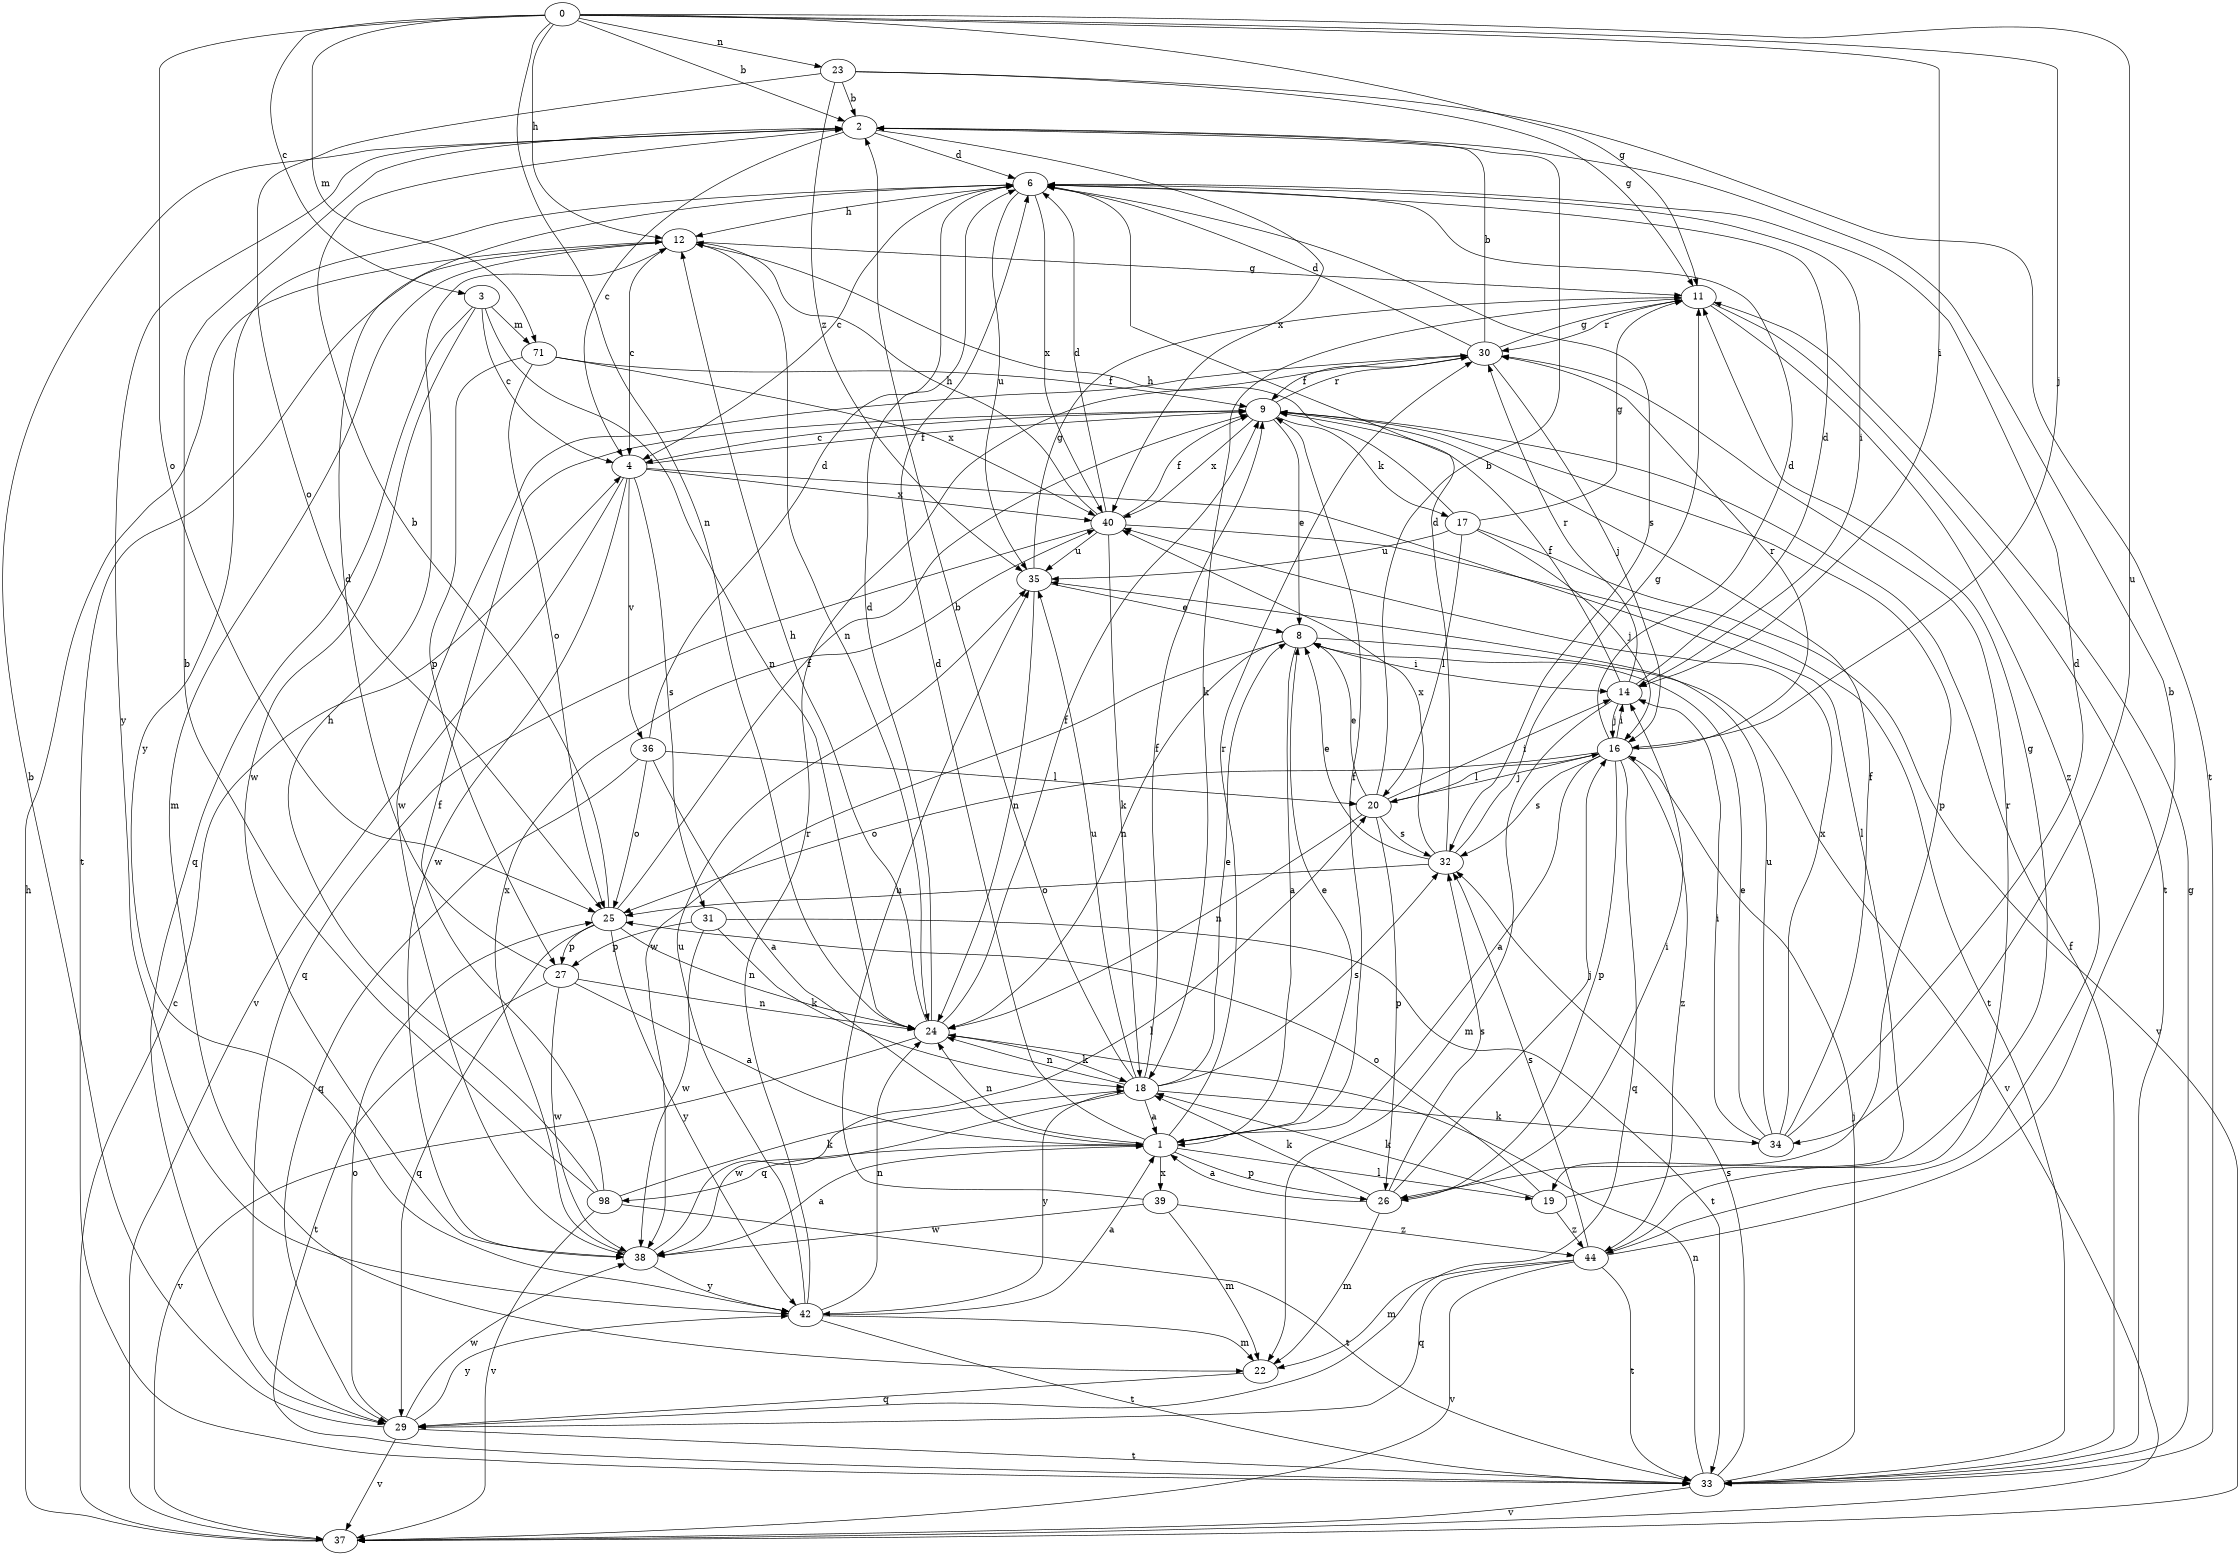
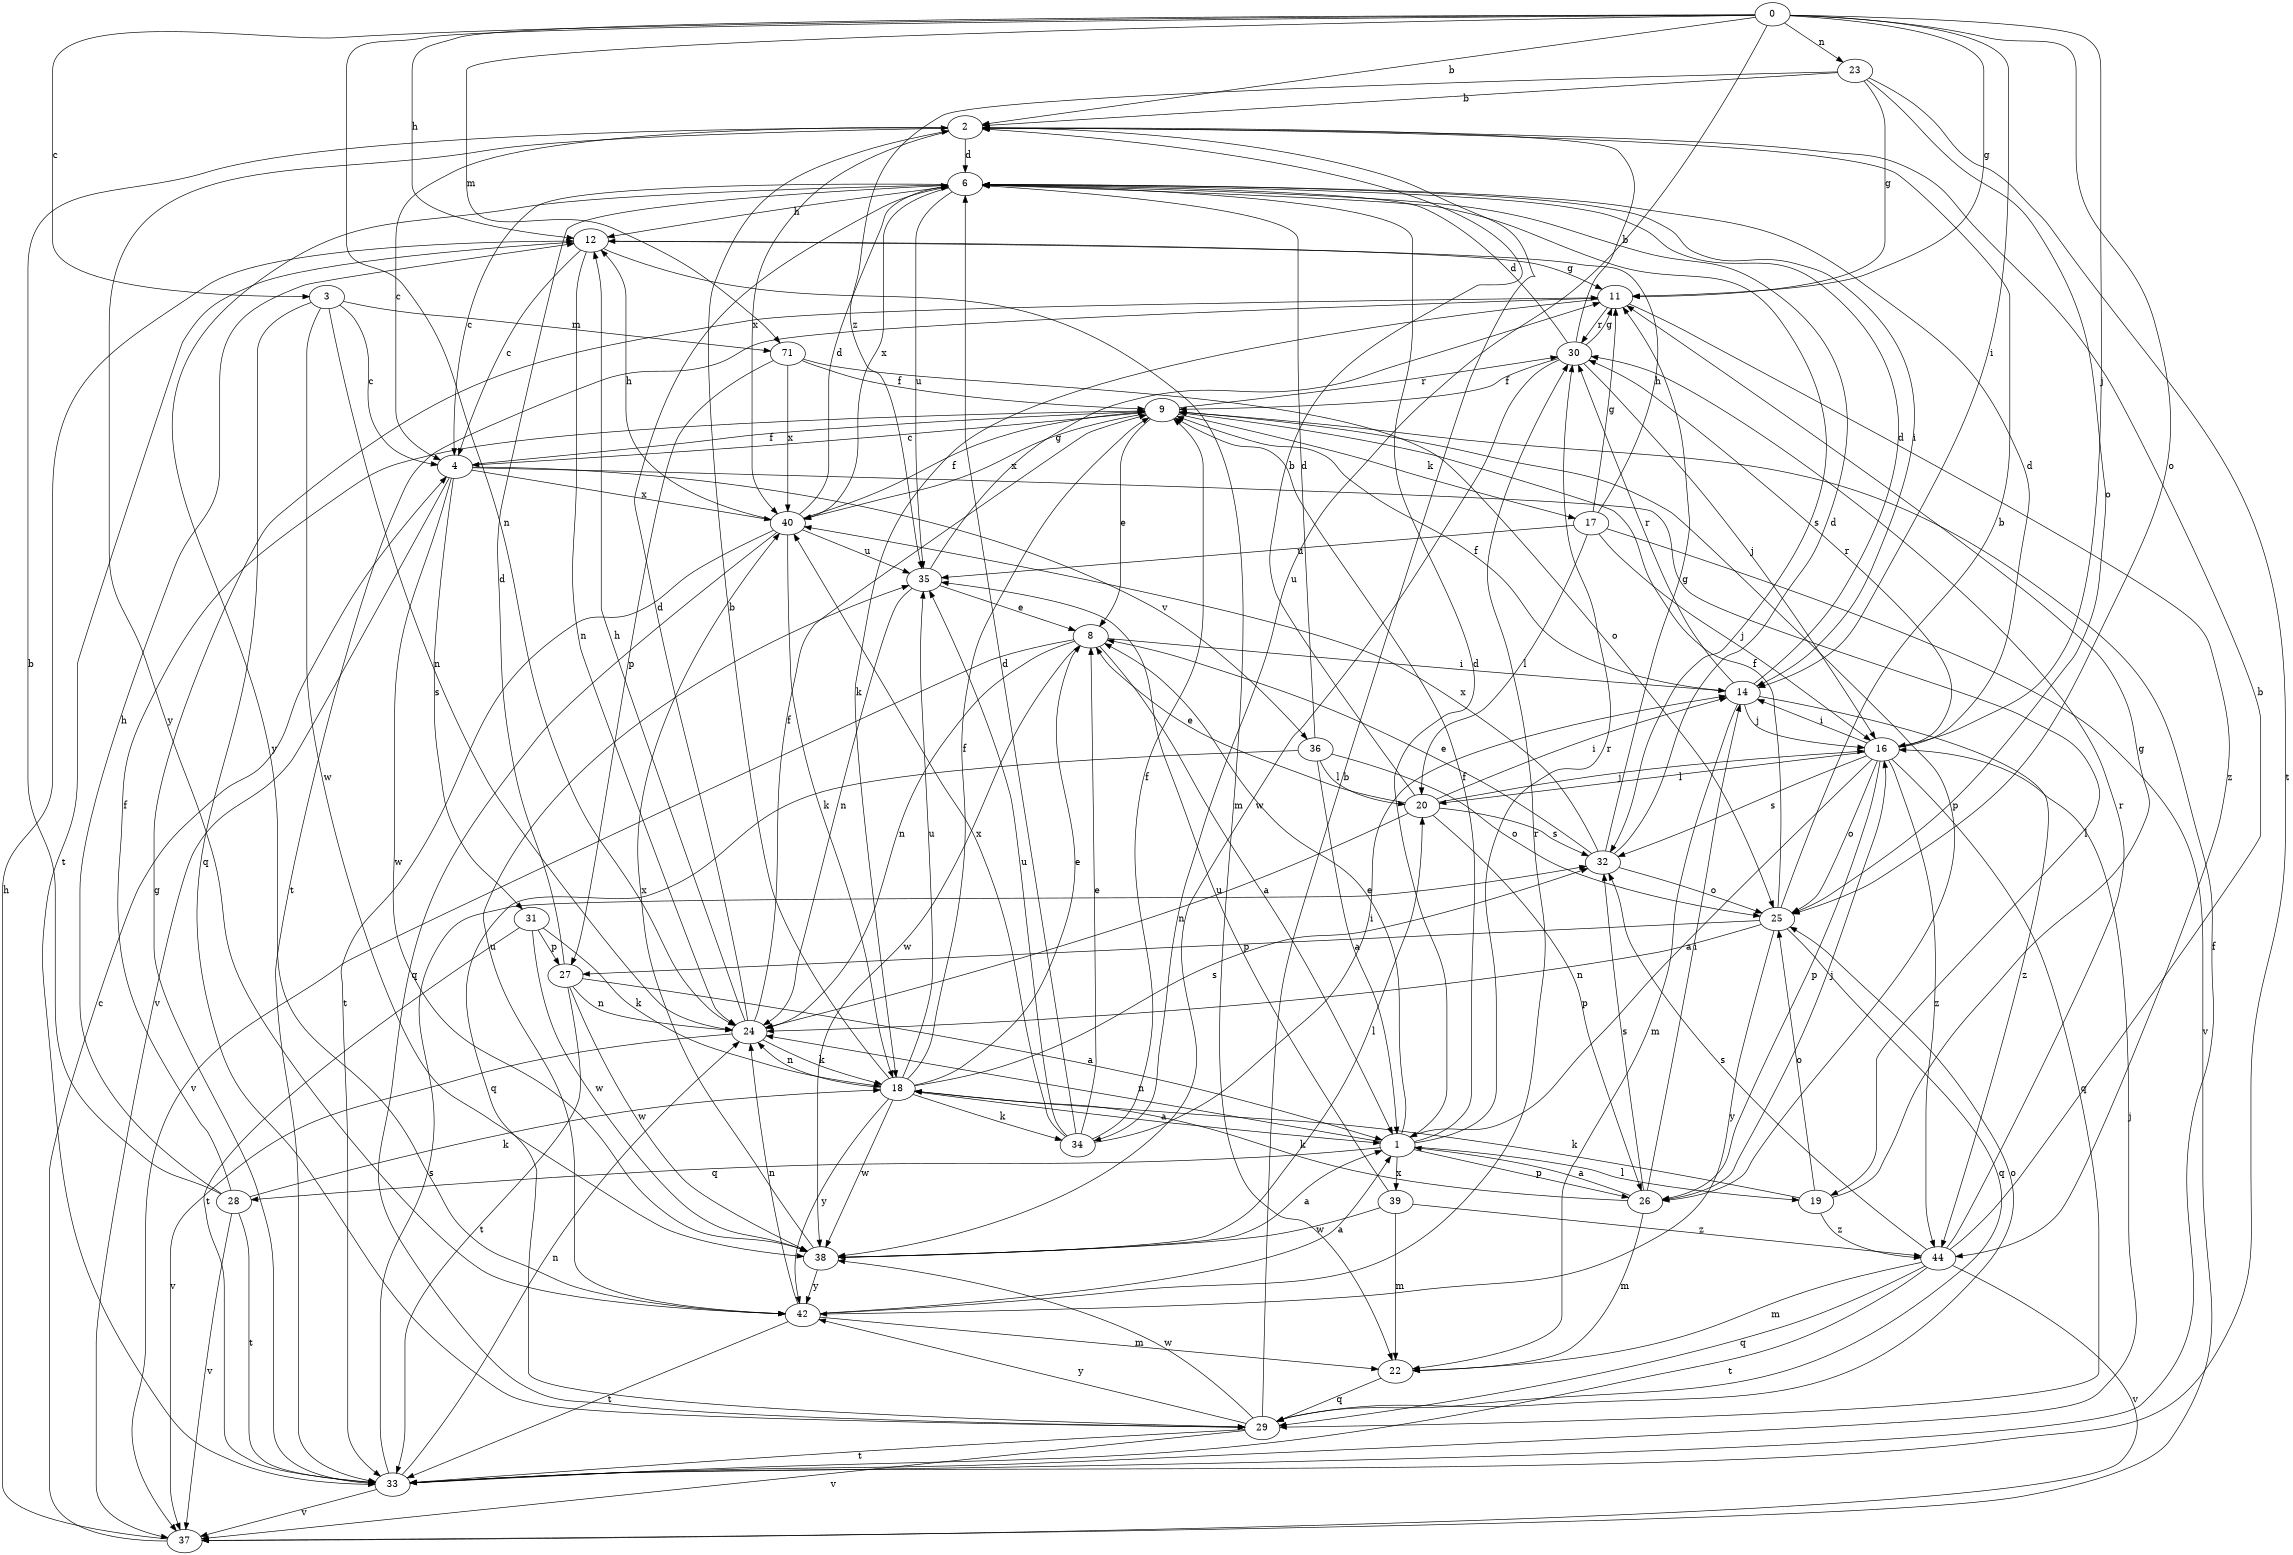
none -> (2045, 852)
(605, 1202) -> (234, 1202)
